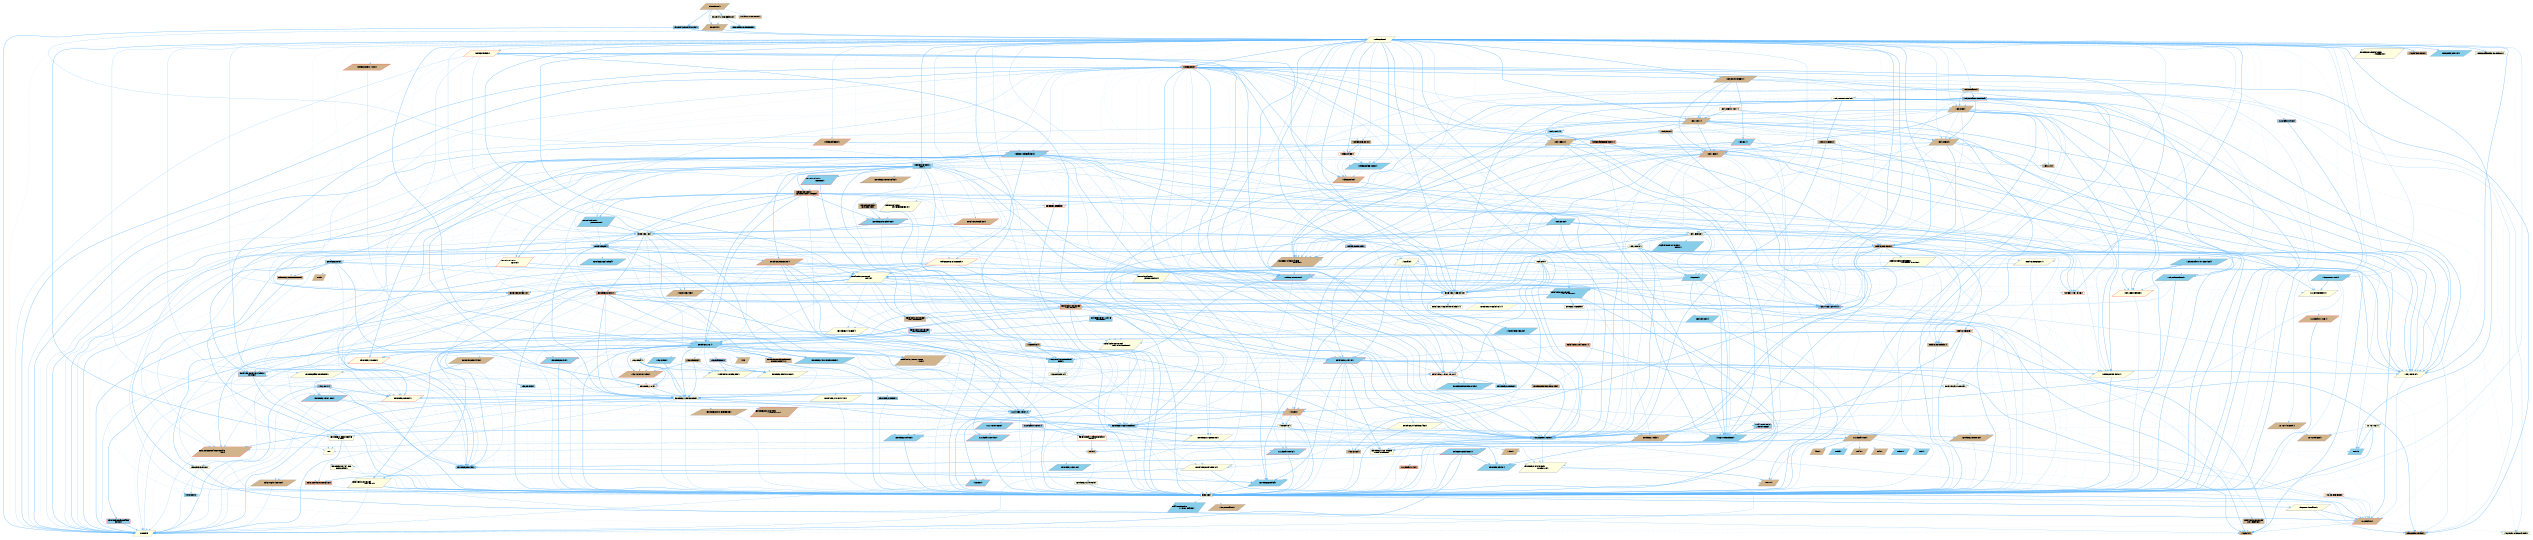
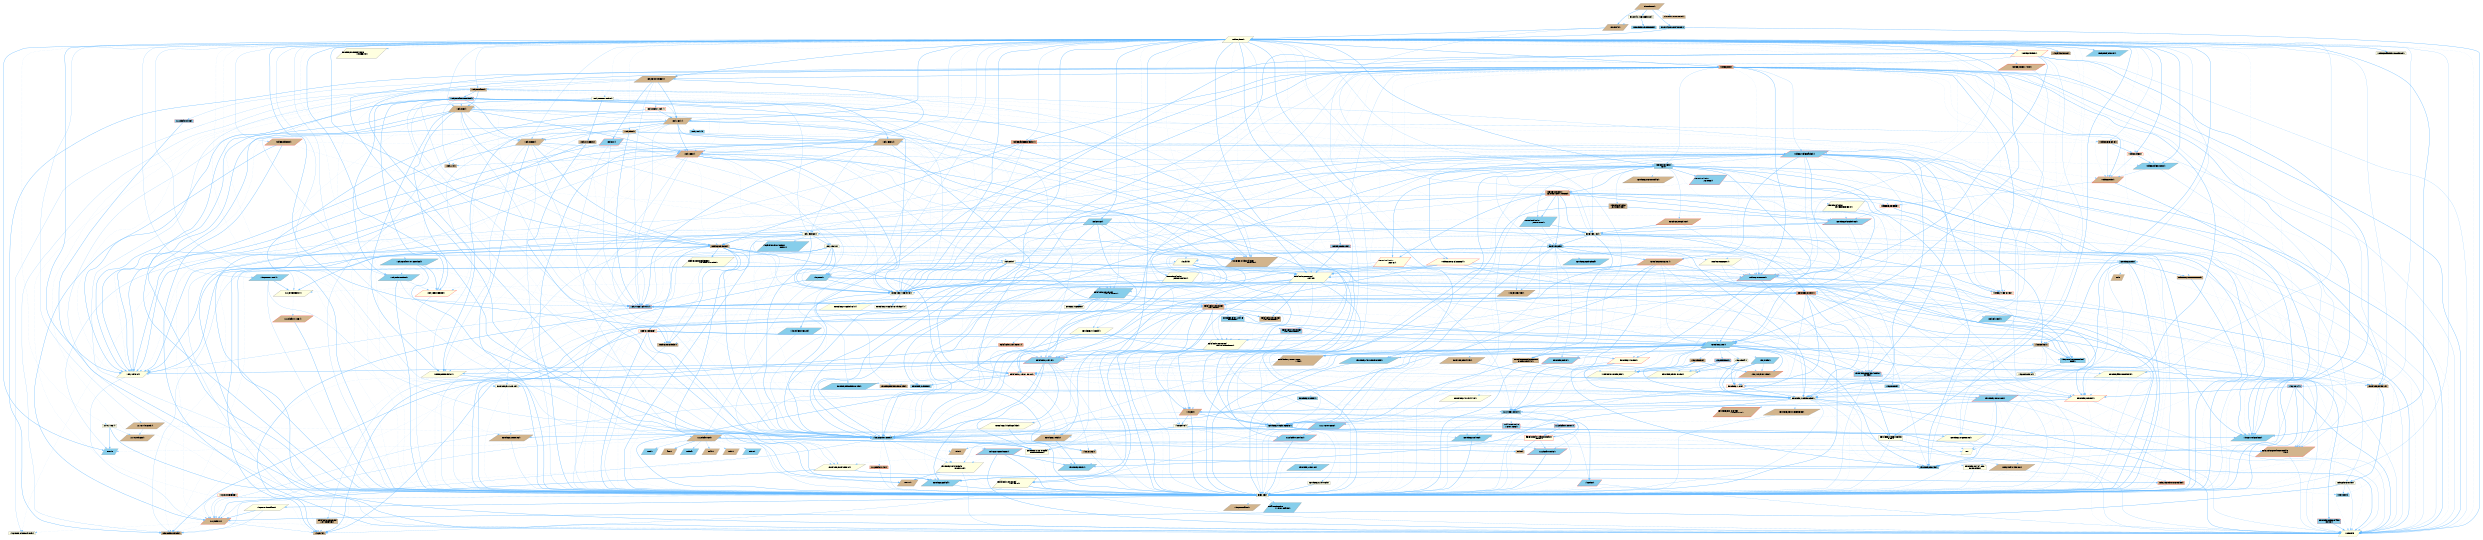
(743, 360) -> none
(790, 378) -> (1501, 377)
